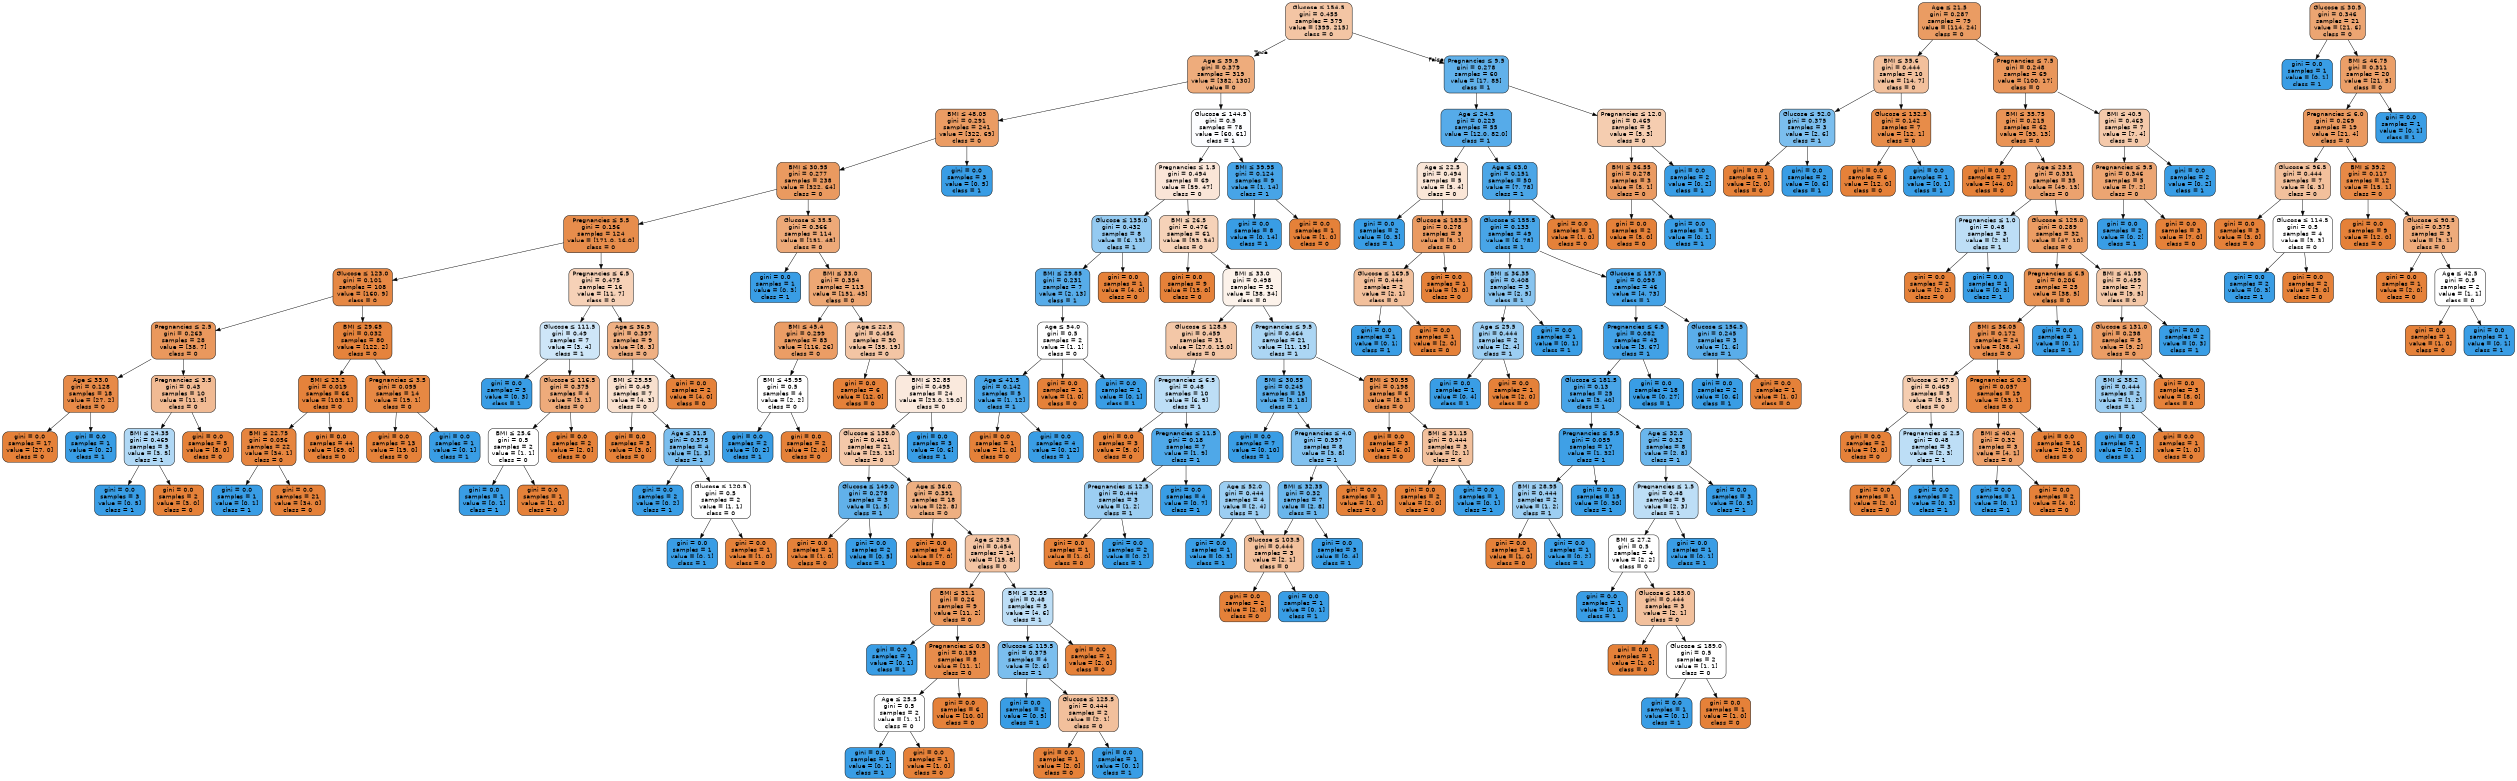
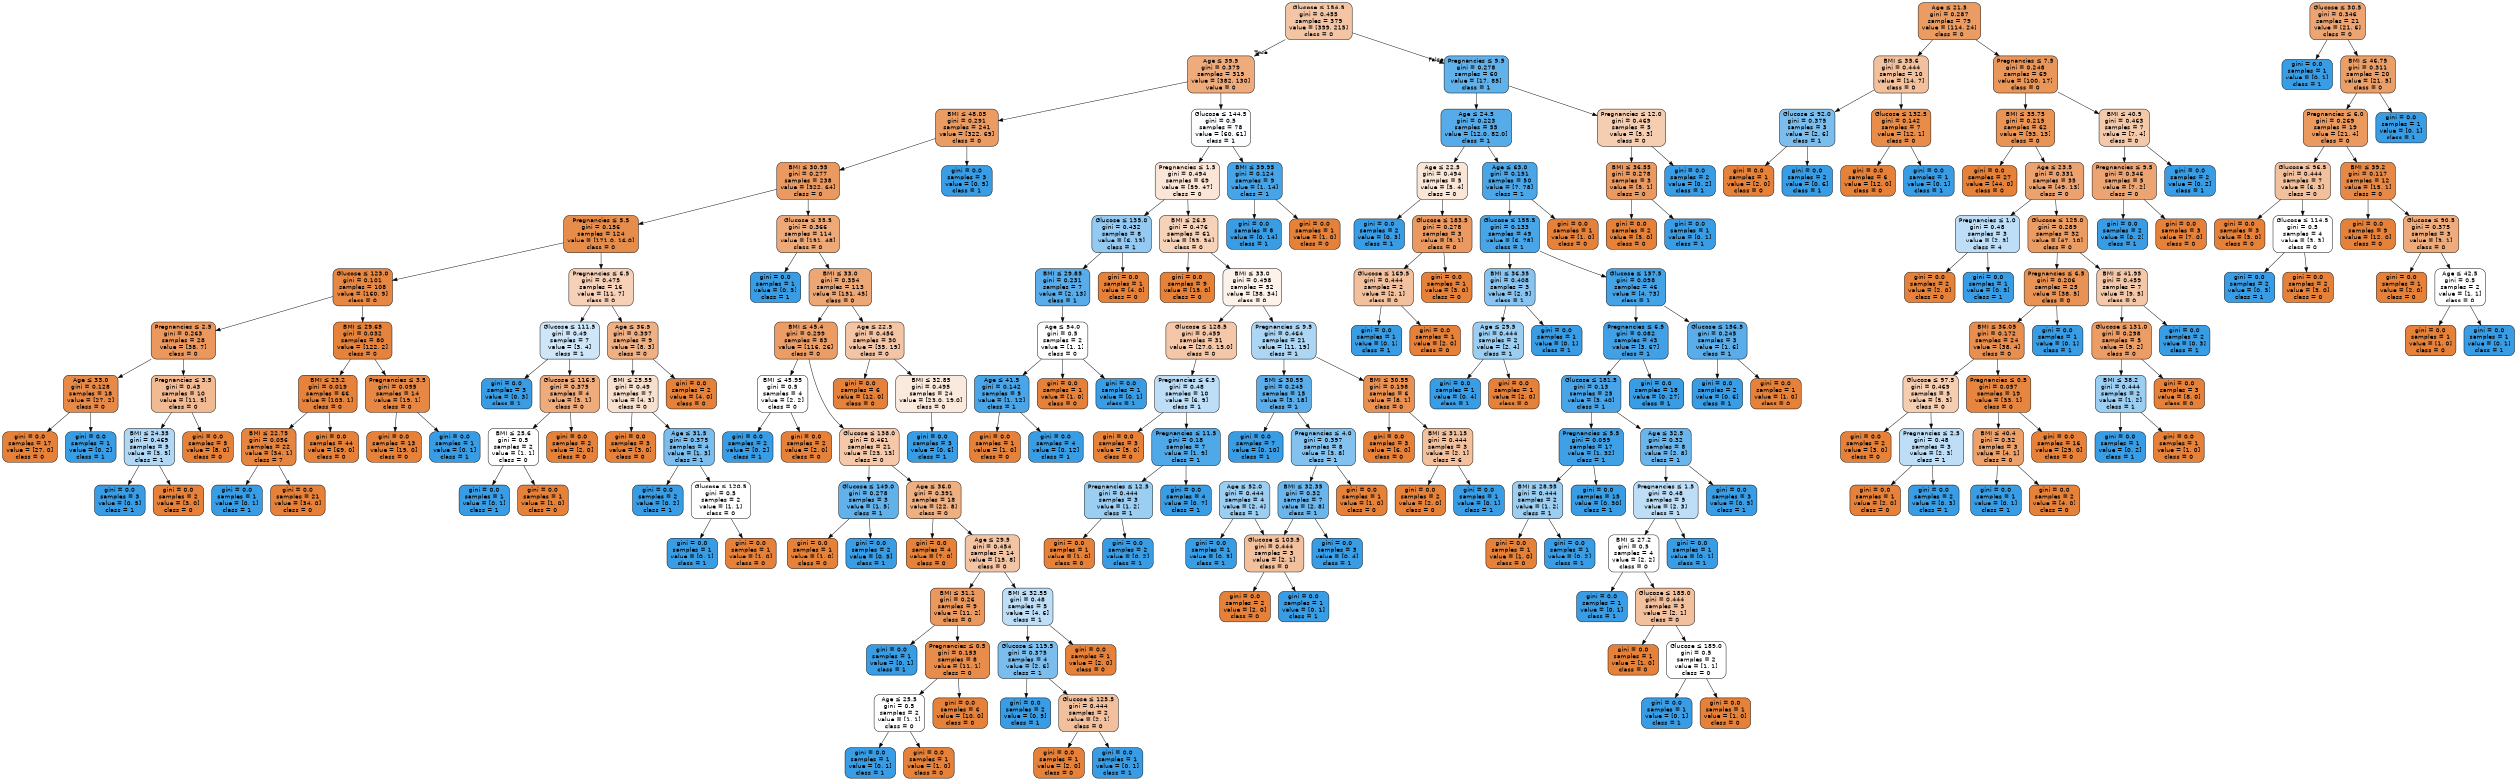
(1987, 247) -> (1987, 247)
(902, 419) -> (820, 395)
(269, 460) -> (269, 460)
